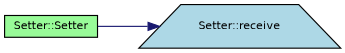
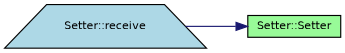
(123, 26) -> (211, 26)
